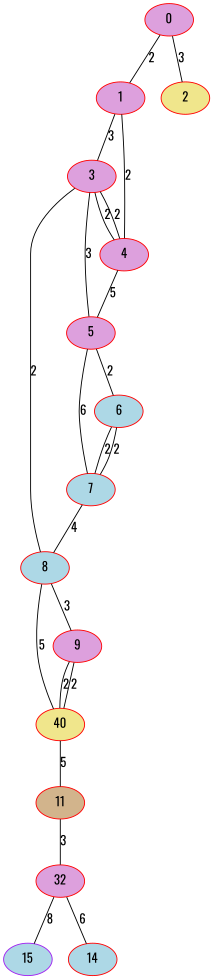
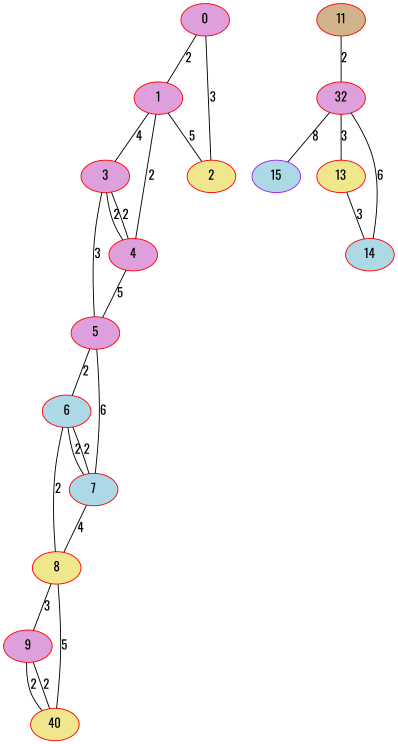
(111, 137) -> (139, 137)
none -> (185, 137)
none -> (341, 176)
(31, 362) -> (54, 489)
(45, 568) -> (57, 568)
(60, 764) -> none
(63, 842) -> (344, 59)
